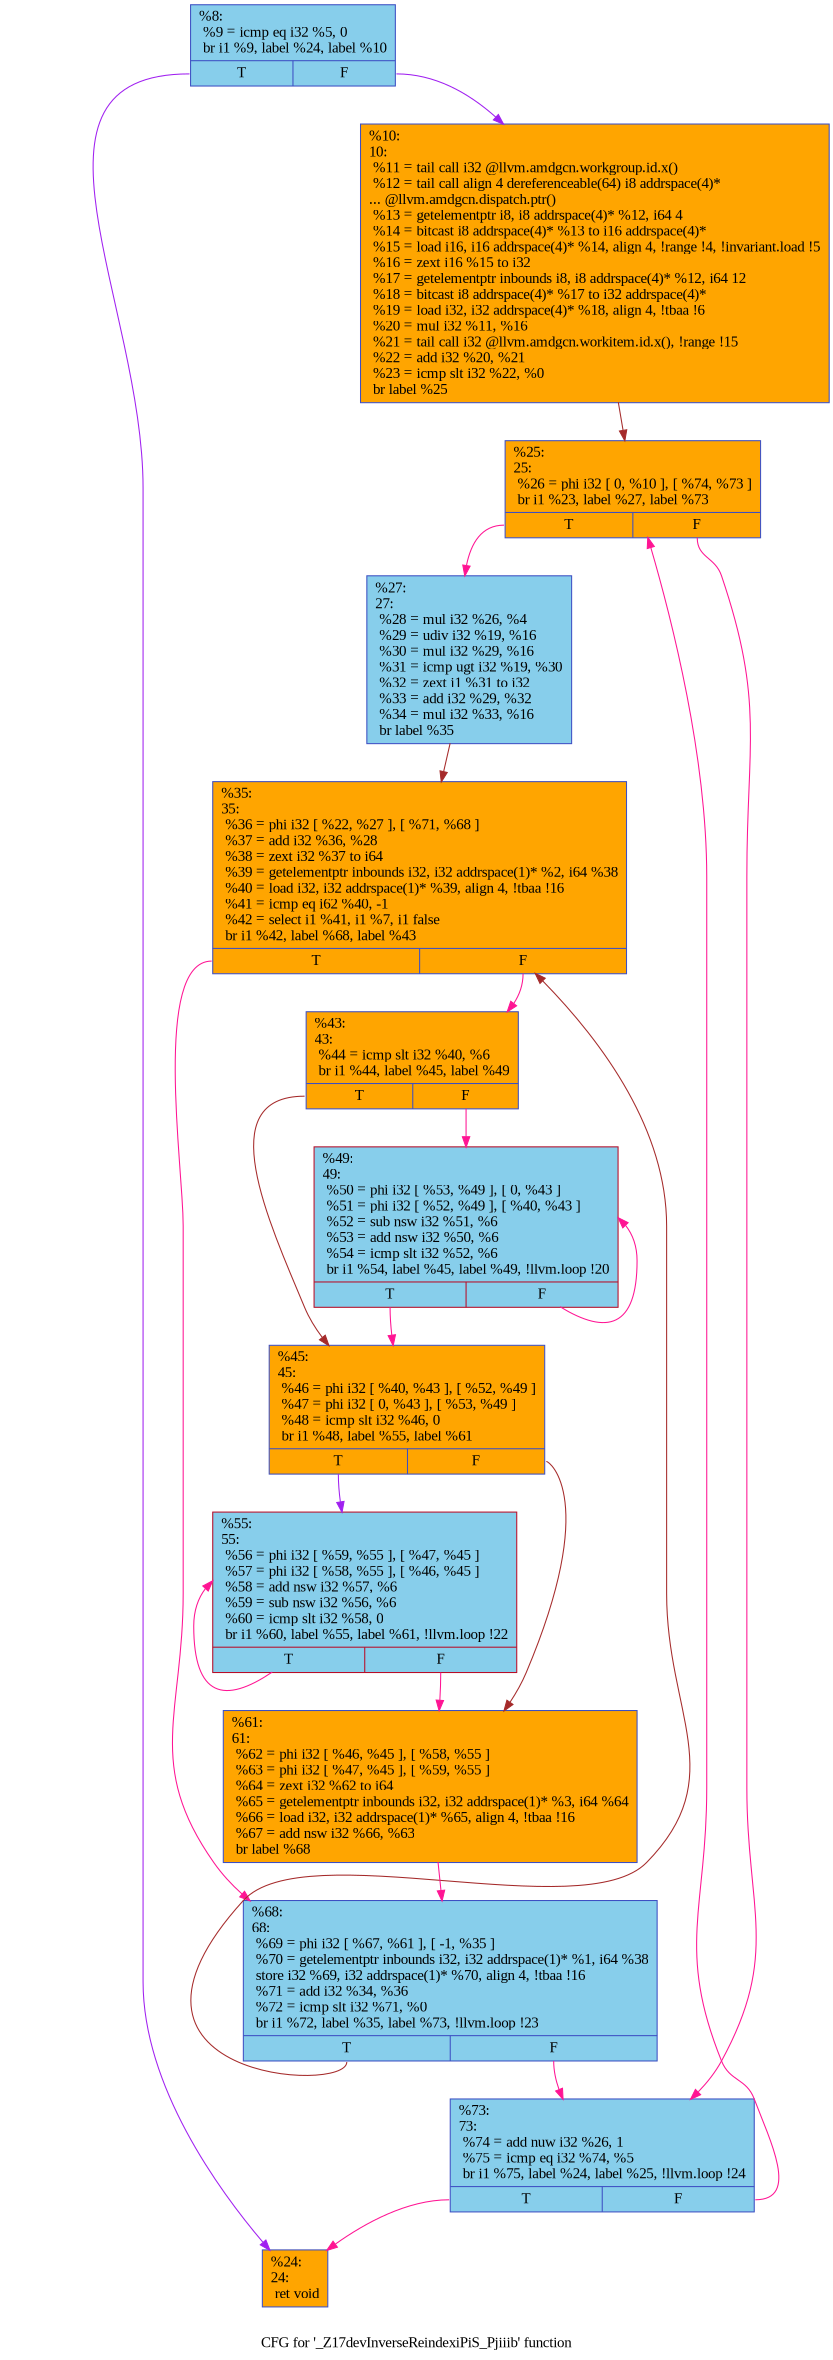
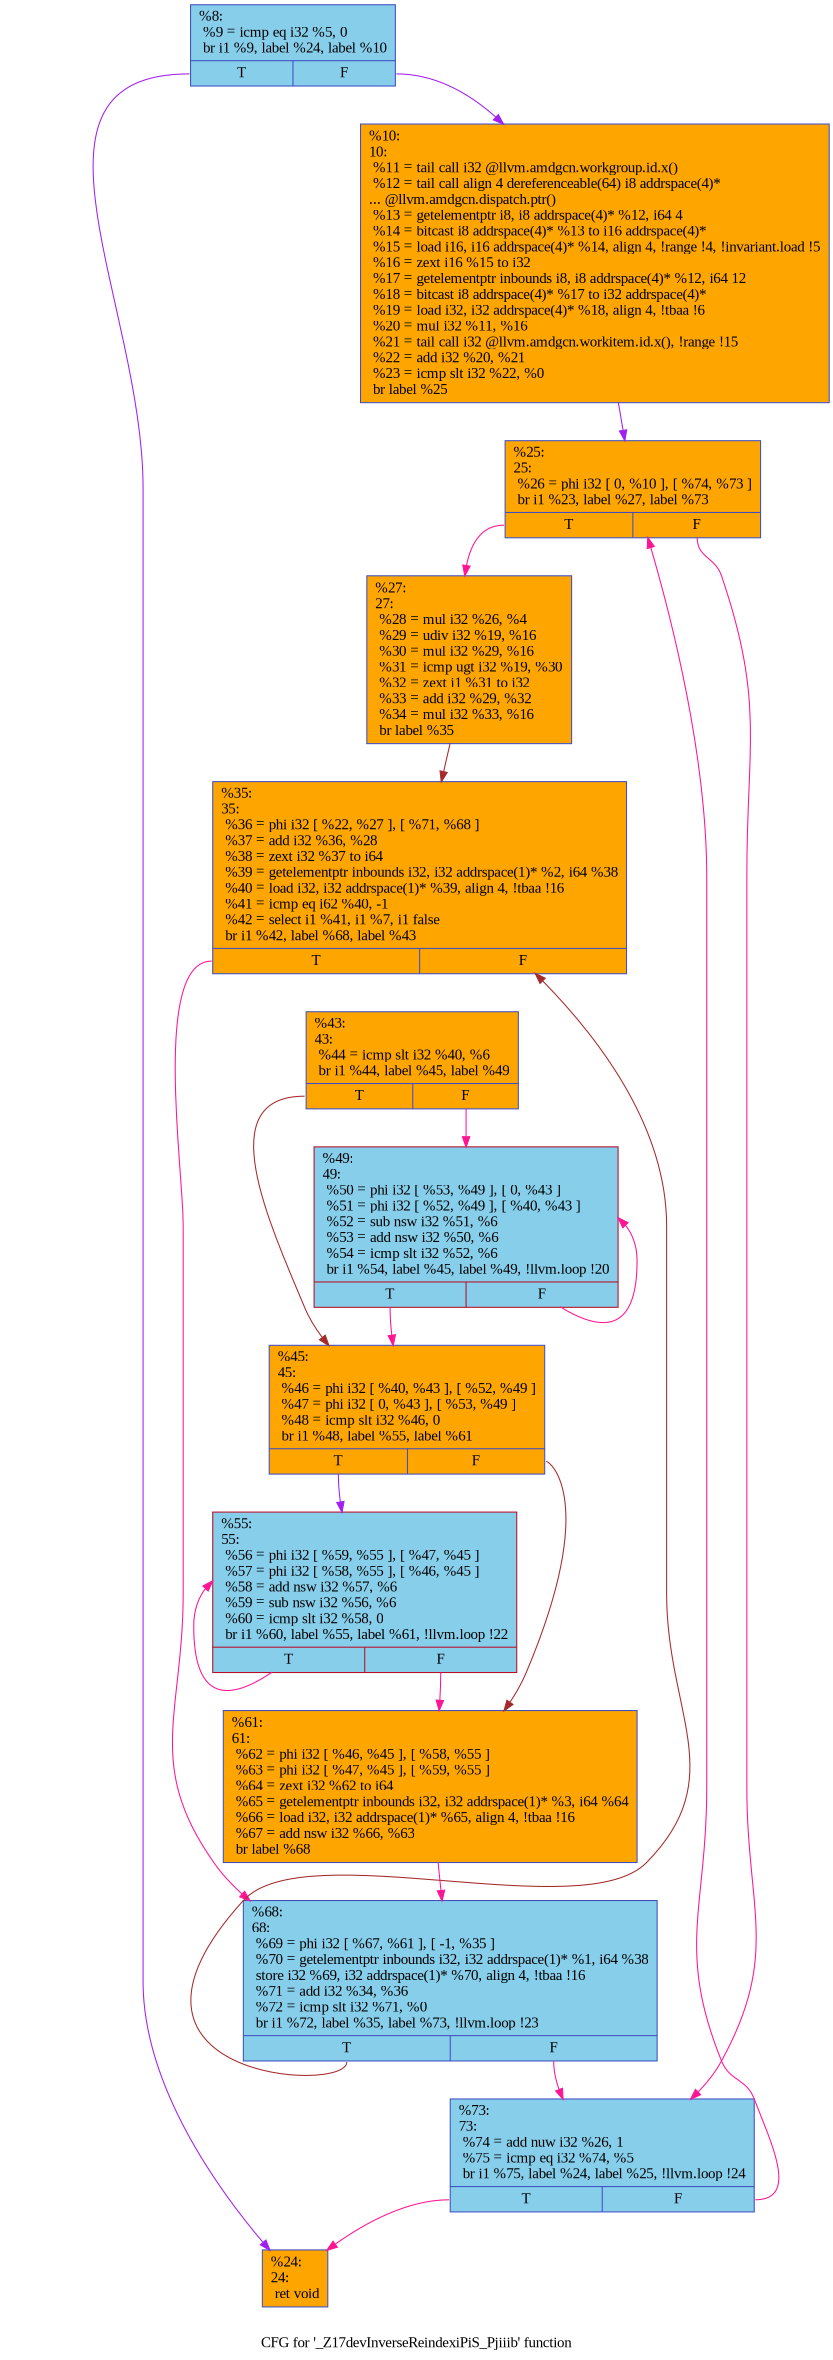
(621, 416) -> (621, 416)
(469, 660) -> (469, 660)
(521, 989) -> none
